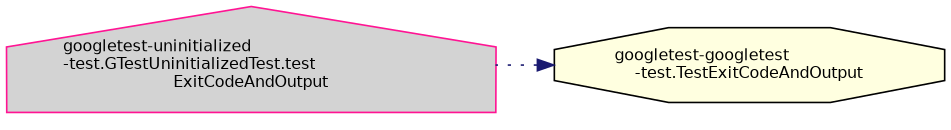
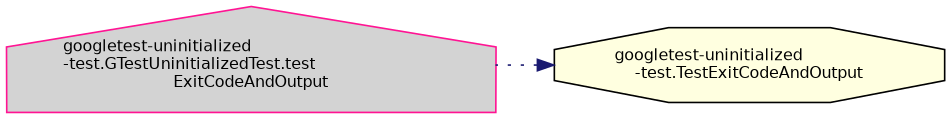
(750, 65) -> (750, 65)
